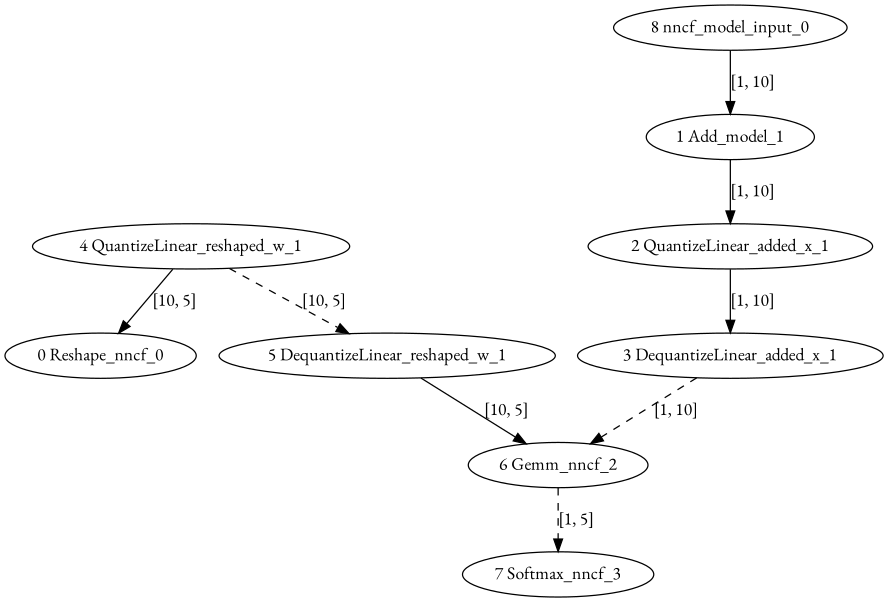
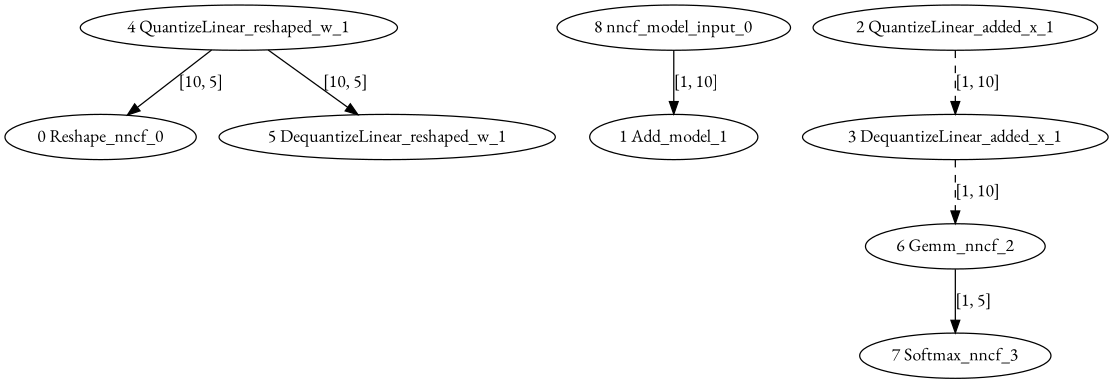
(730, 185) -> none
(730, 295) -> (955, 76)
(283, 298) -> (308, 79)
(468, 408) -> none
(558, 513) -> (955, 295)
